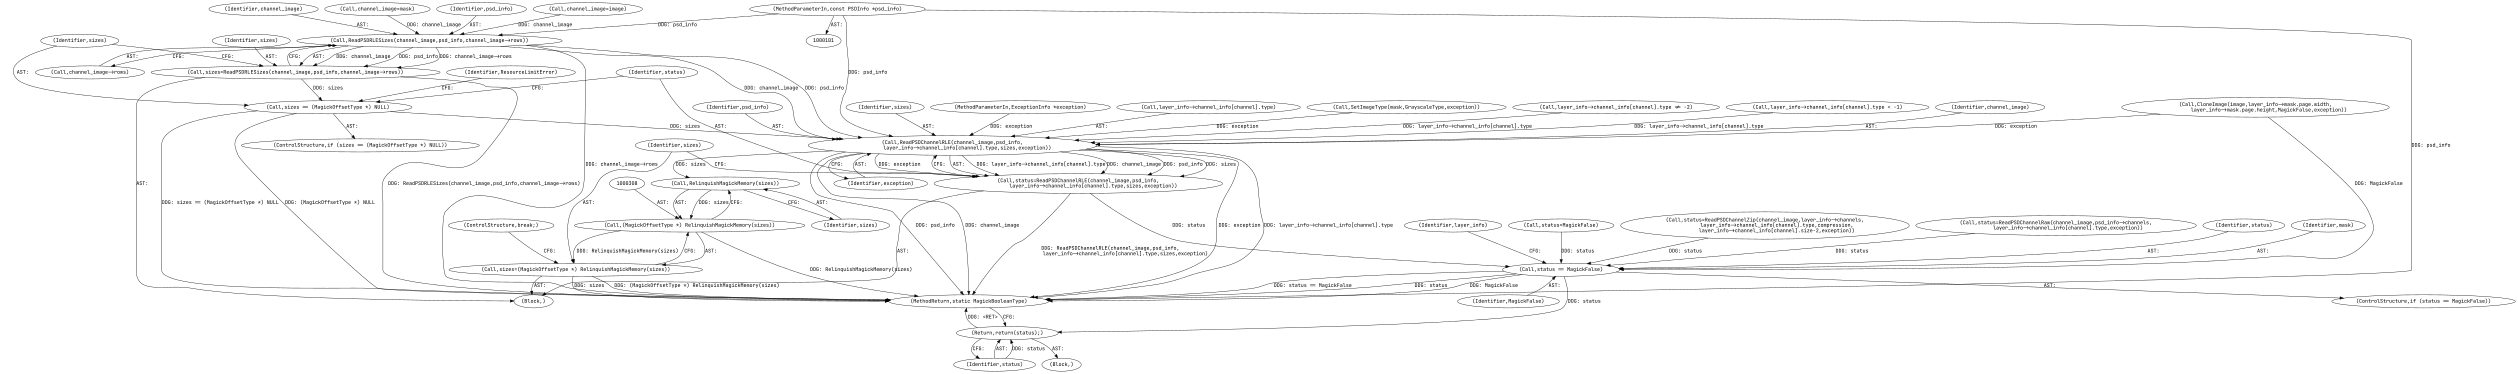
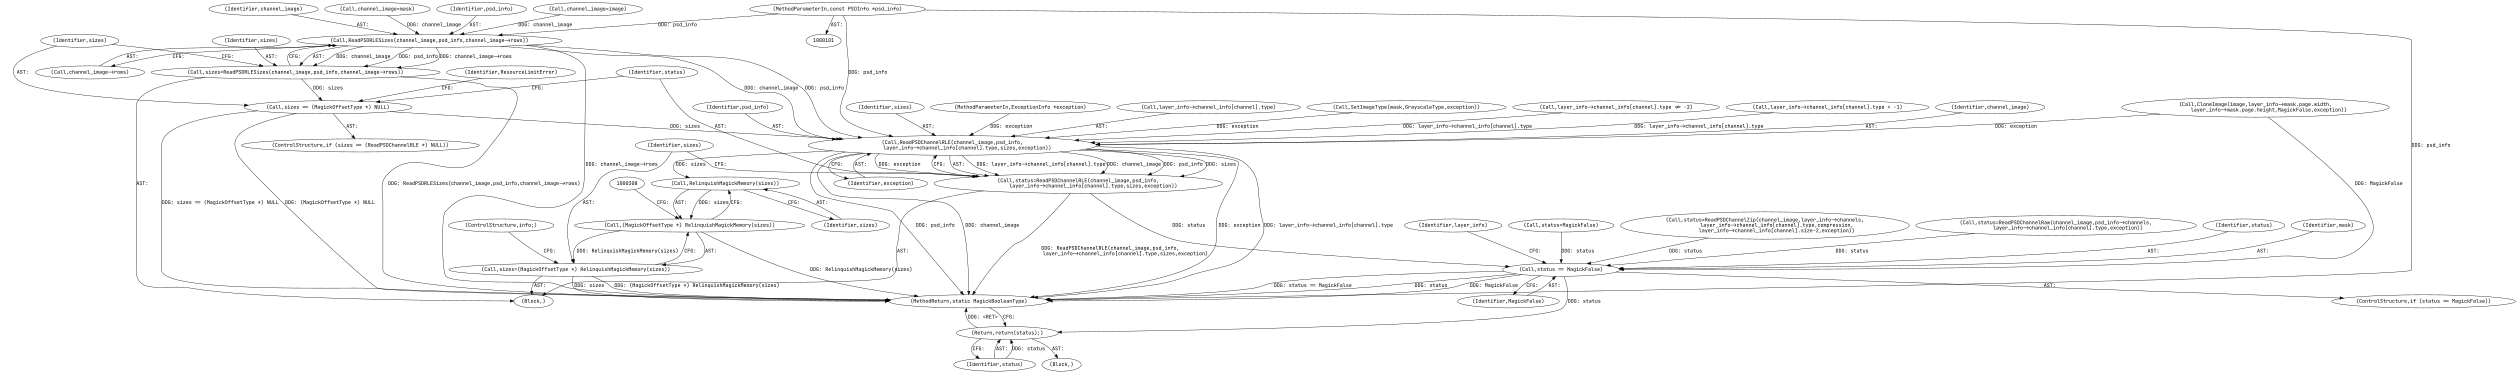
(360, 145) -> (360, 145)
(665, 203) -> (665, 203)
(501, 226) -> (501, 226)
none -> (1527, 282)
